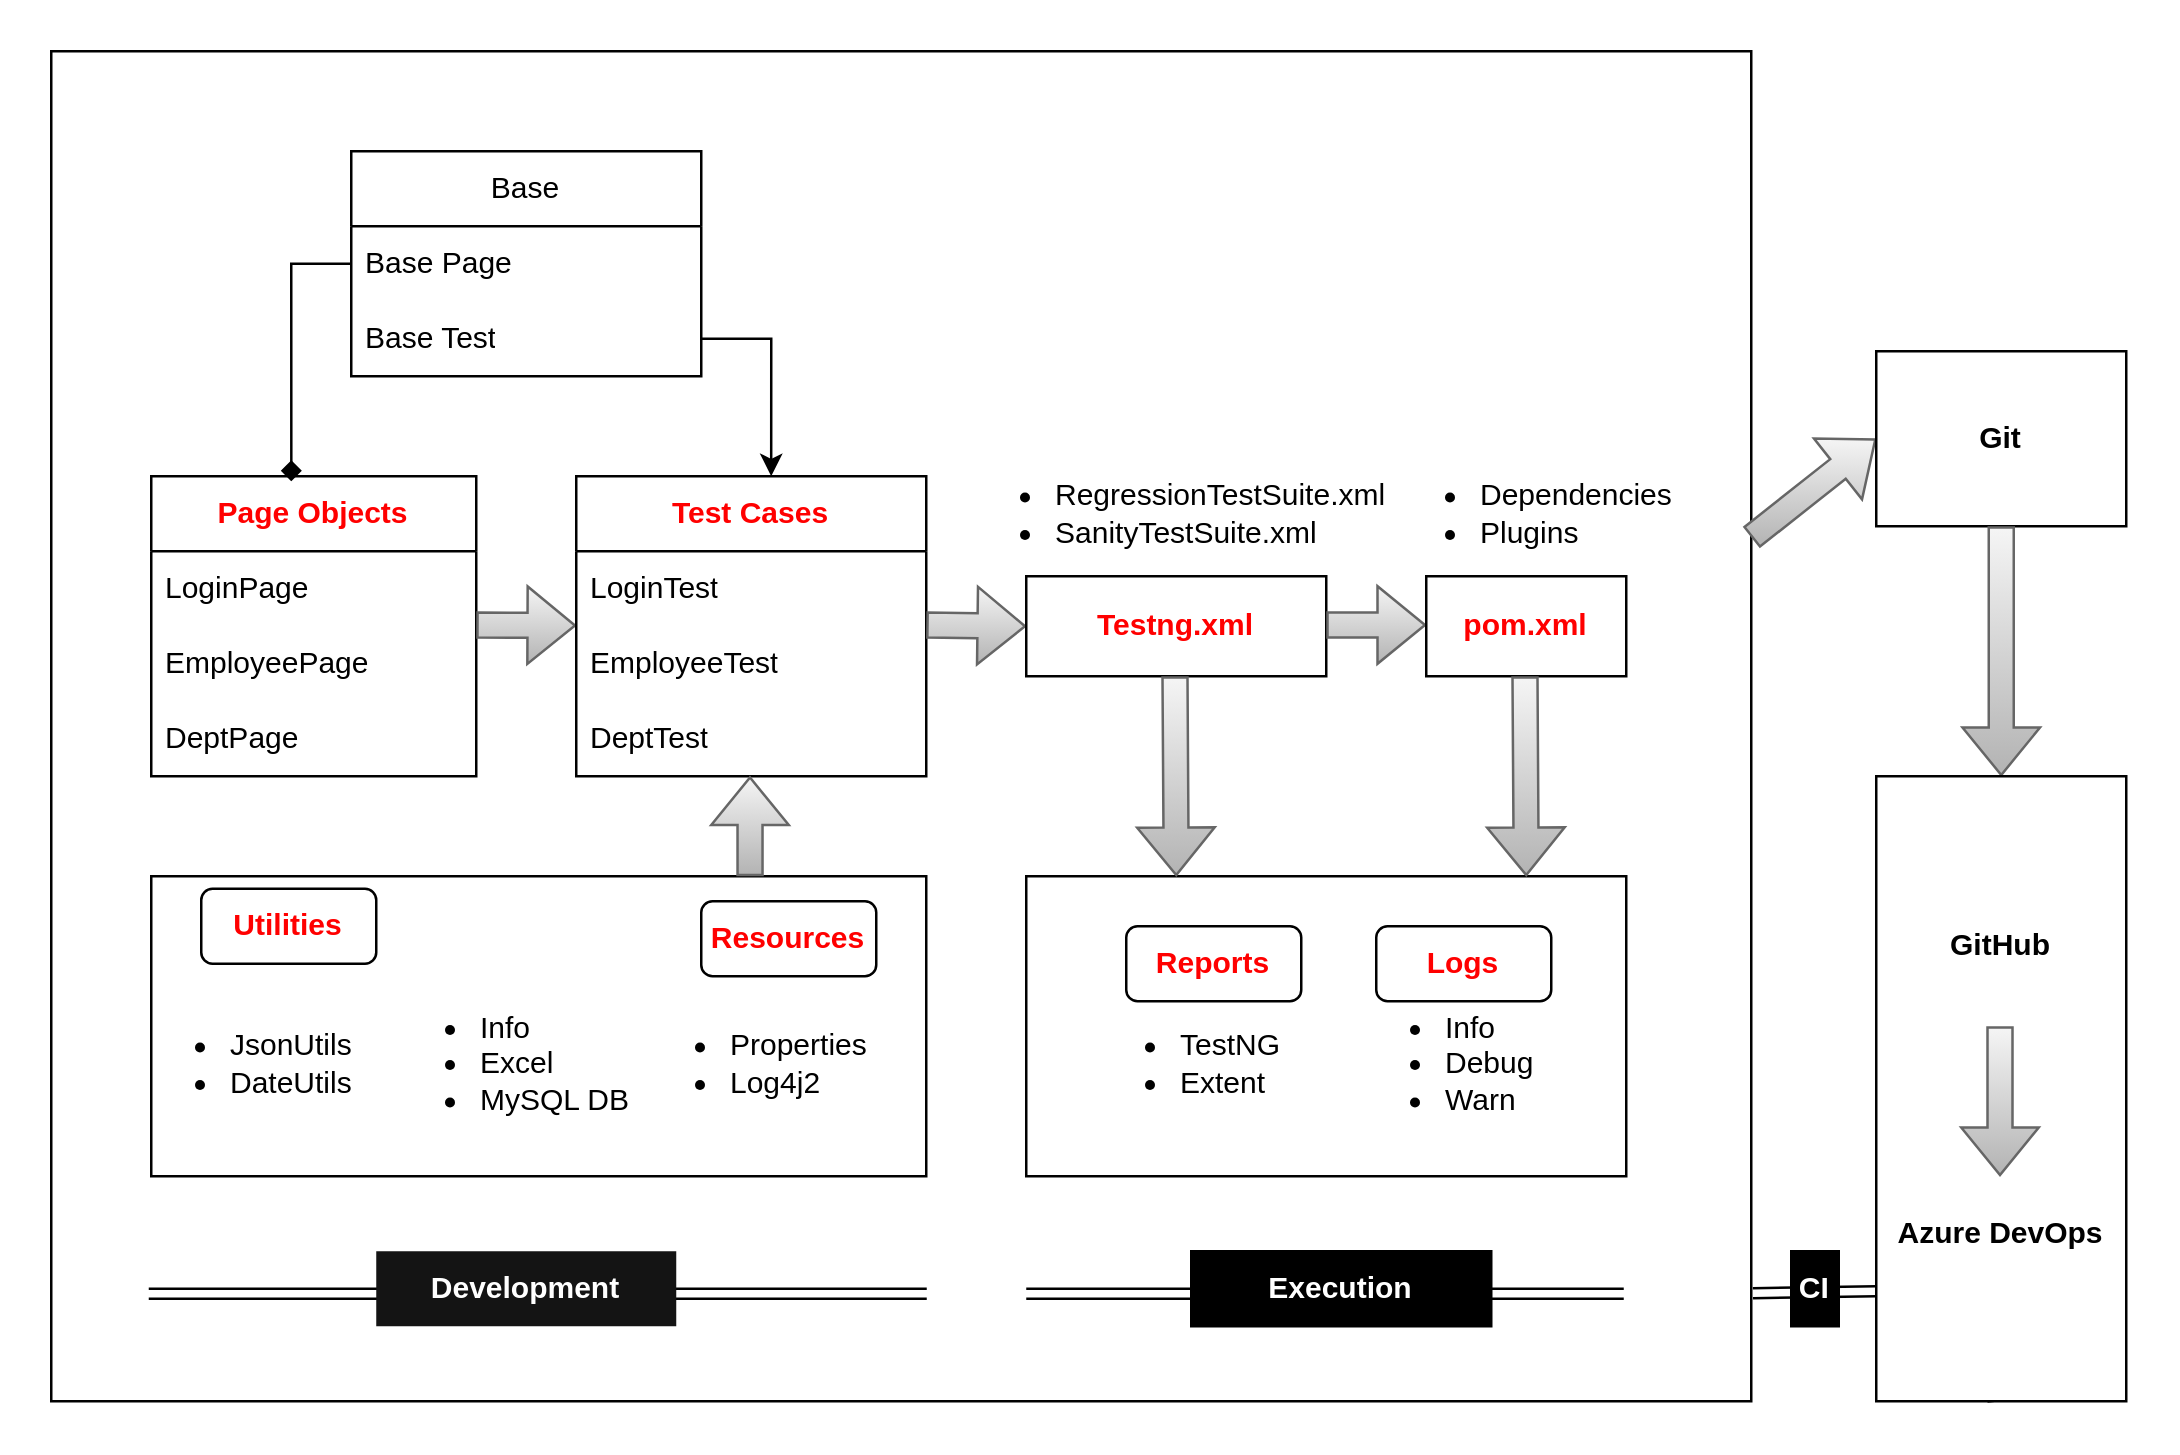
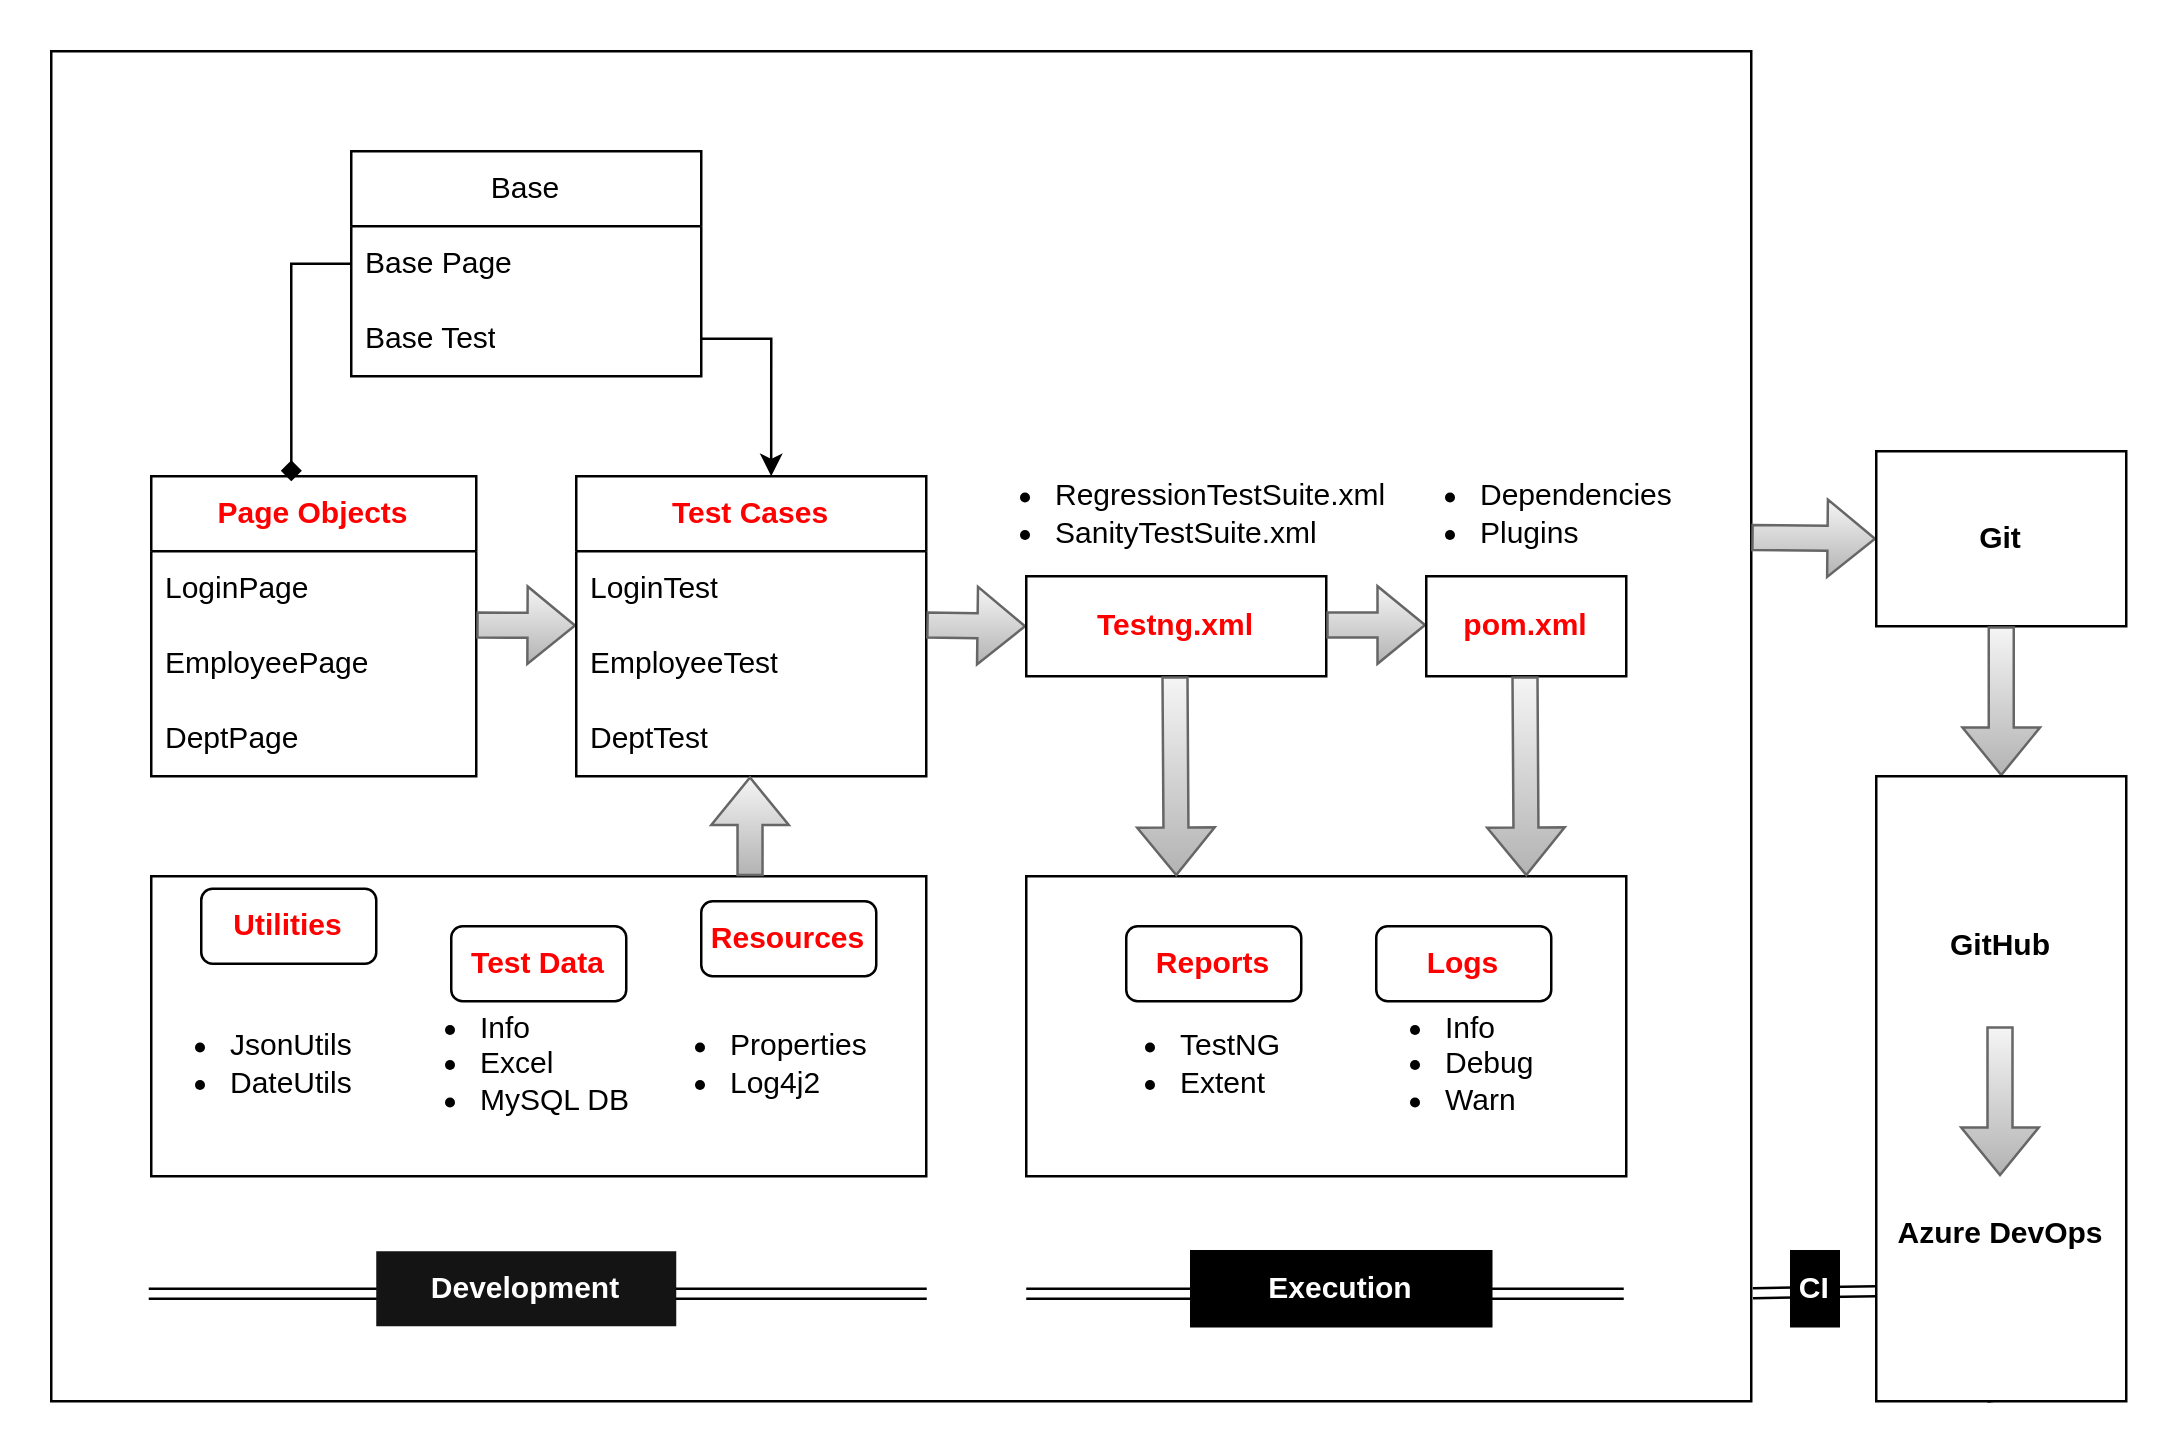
(2001, 439) -> (2001, 539)
none -> (539, 964)
